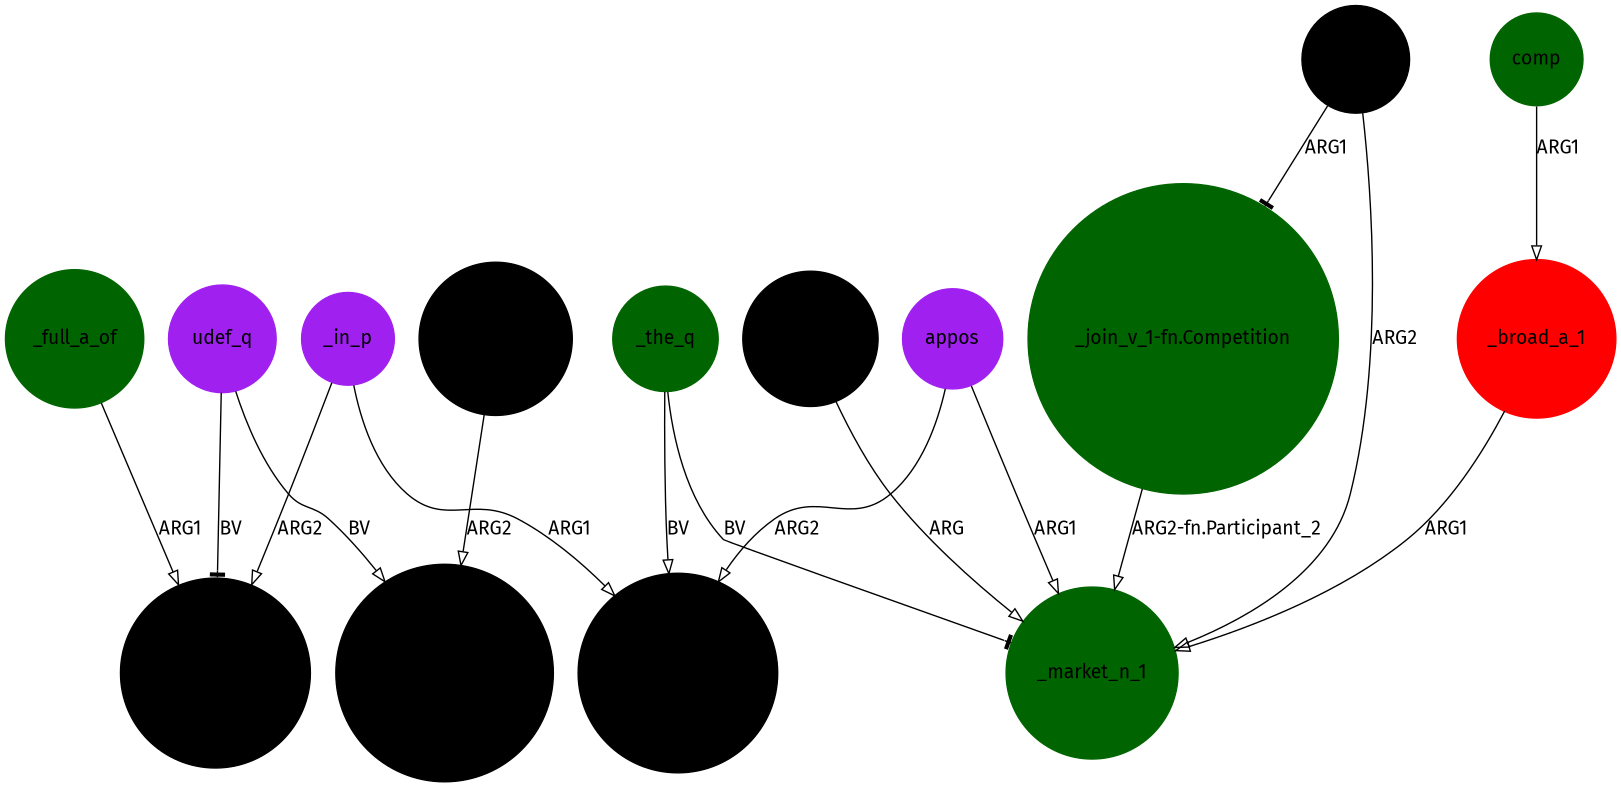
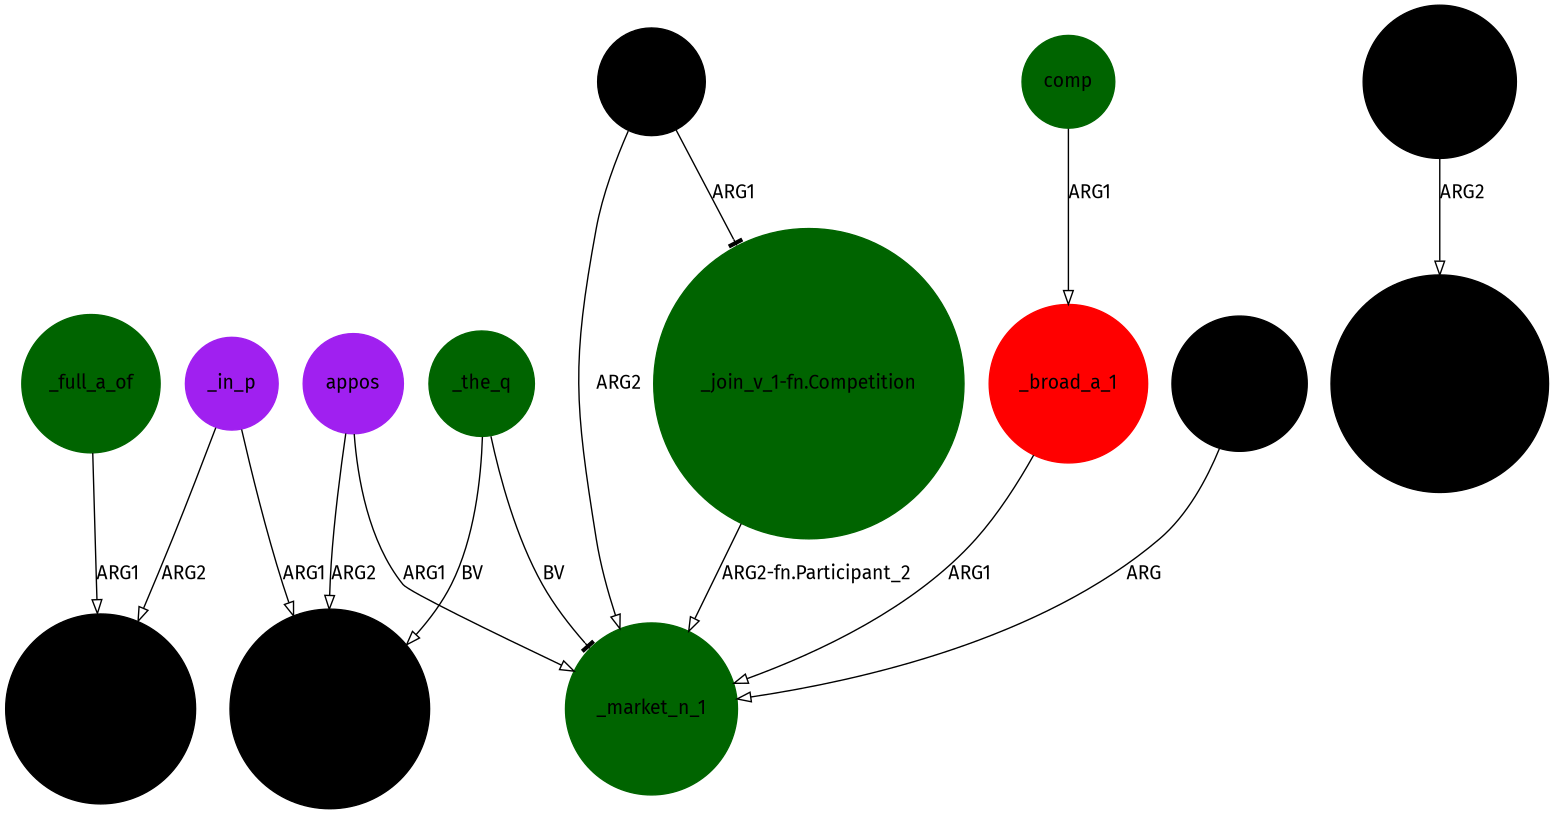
(222, 339) -> none
